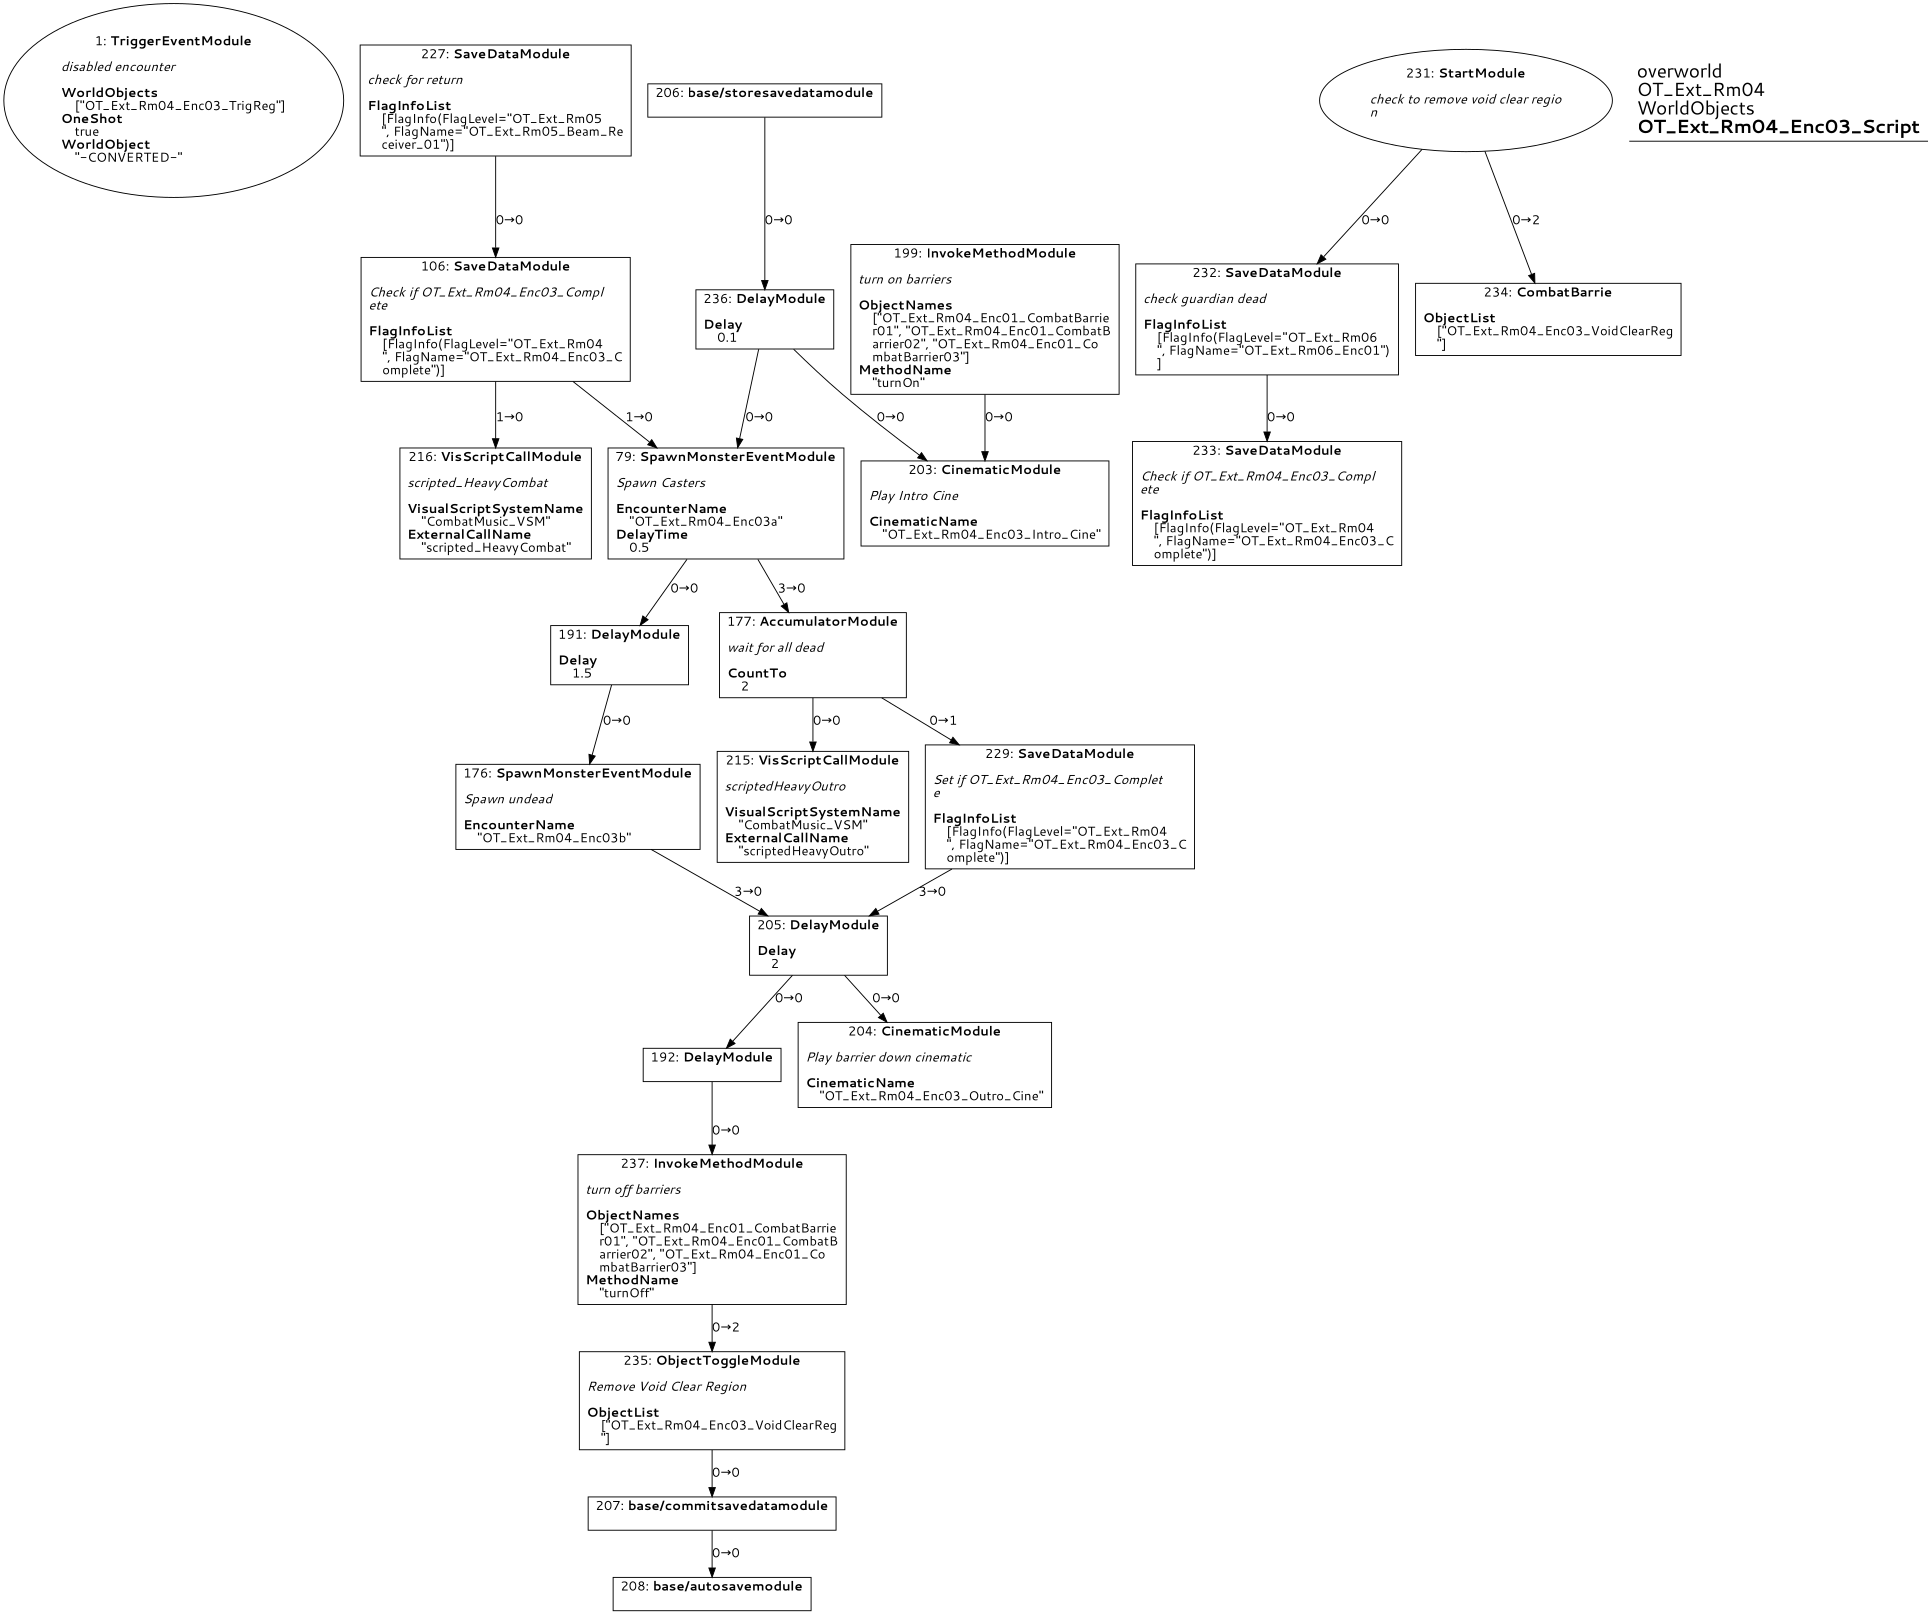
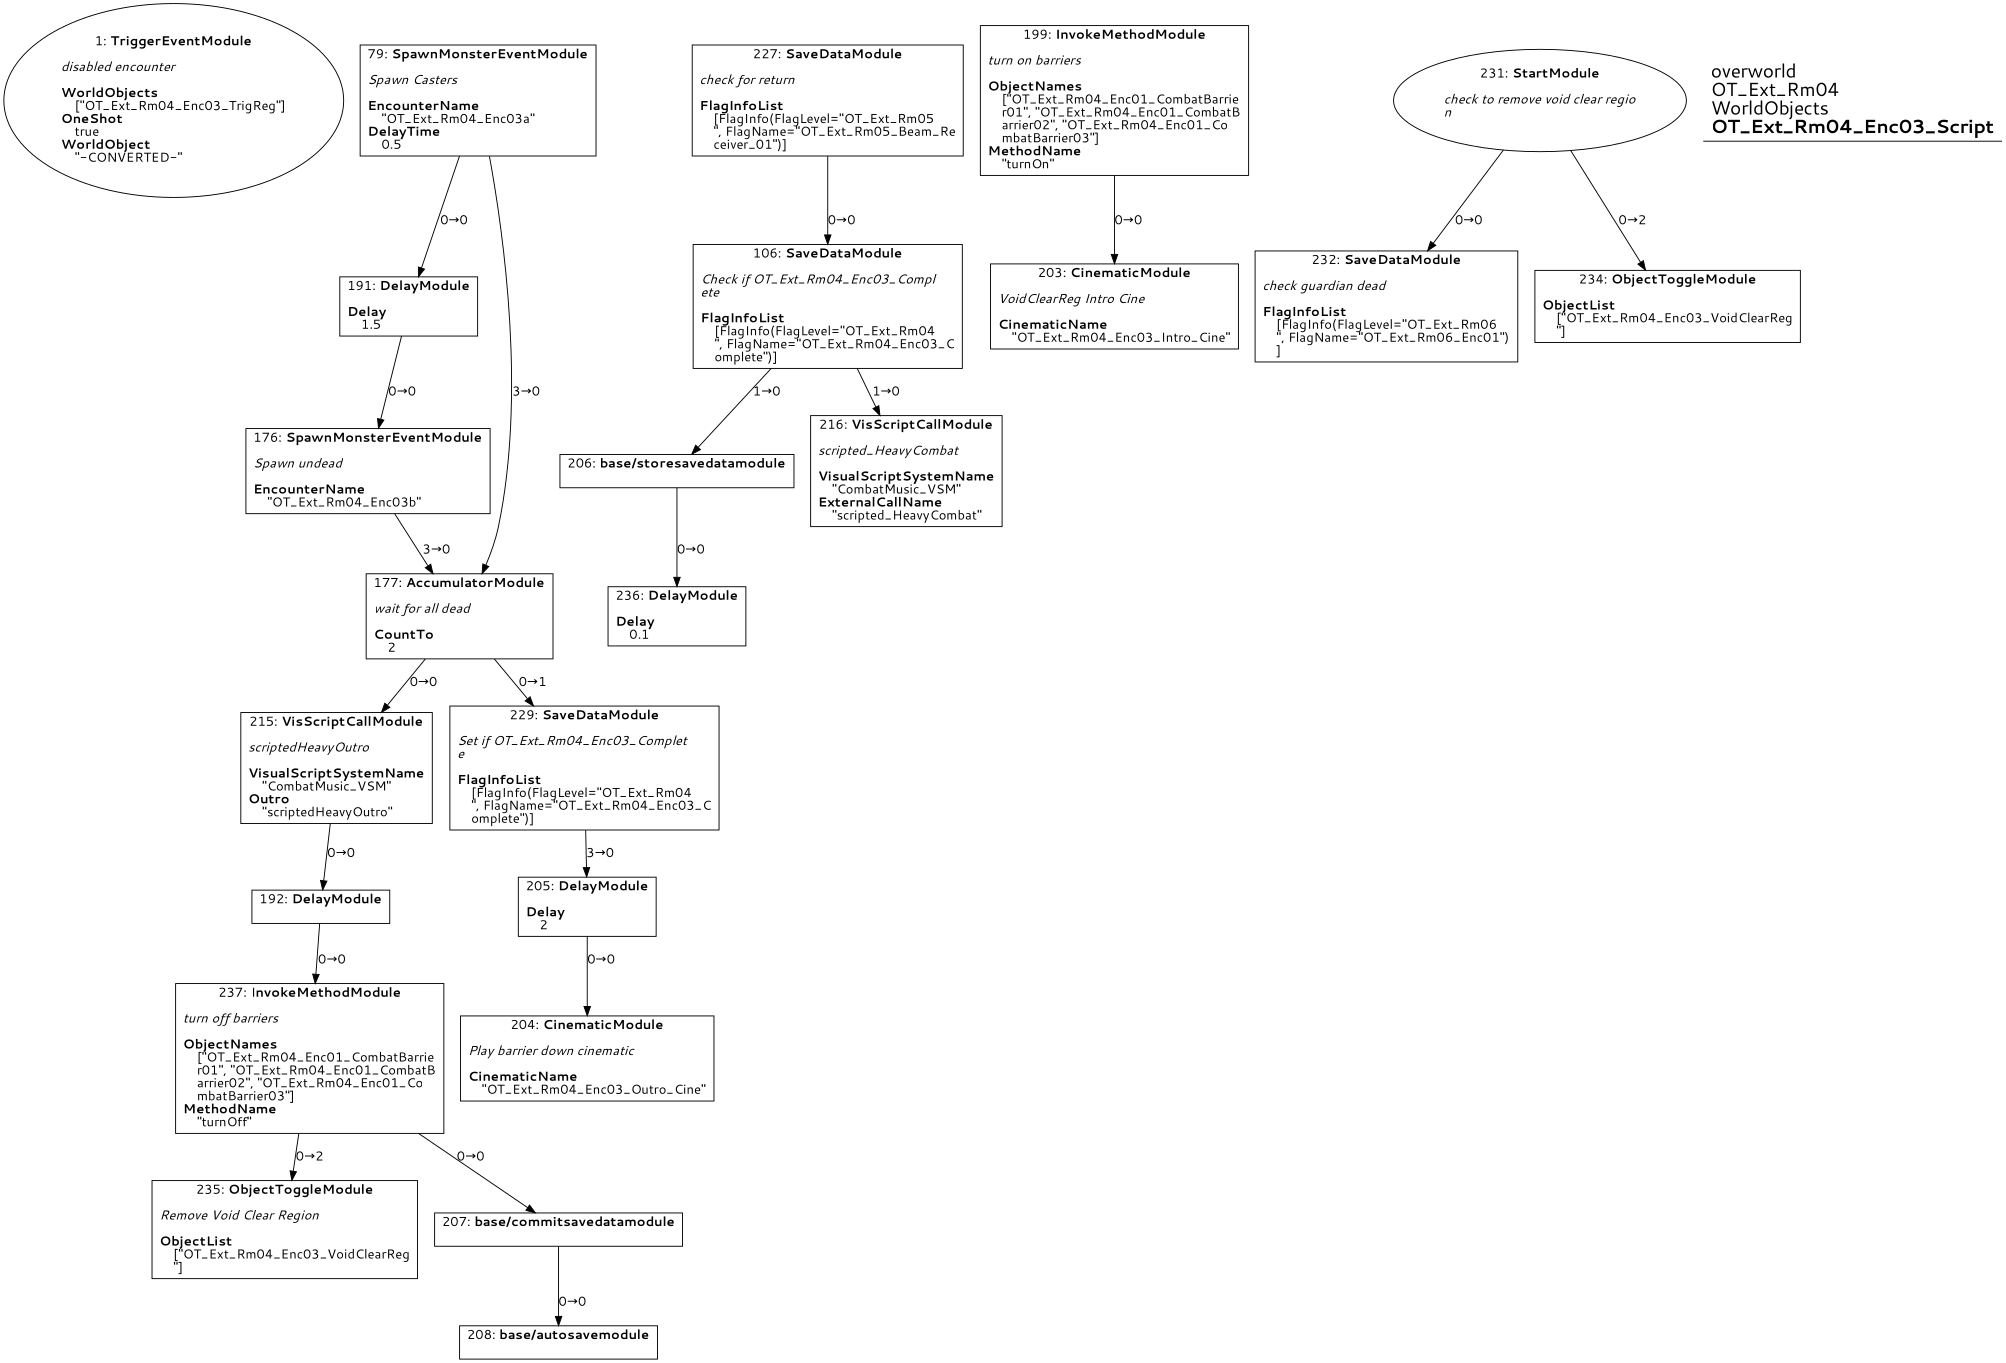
(1564, 293) -> (1684, 280)
(749, 394) -> none
(855, 404) -> none
(611, 412) -> (735, 408)
(913, 496) -> (1071, 299)
(1267, 503) -> none
(787, 838) -> (269, 799)
(705, 880) -> (411, 540)
(763, 1008) -> (327, 852)
(712, 1469) -> (473, 1171)
